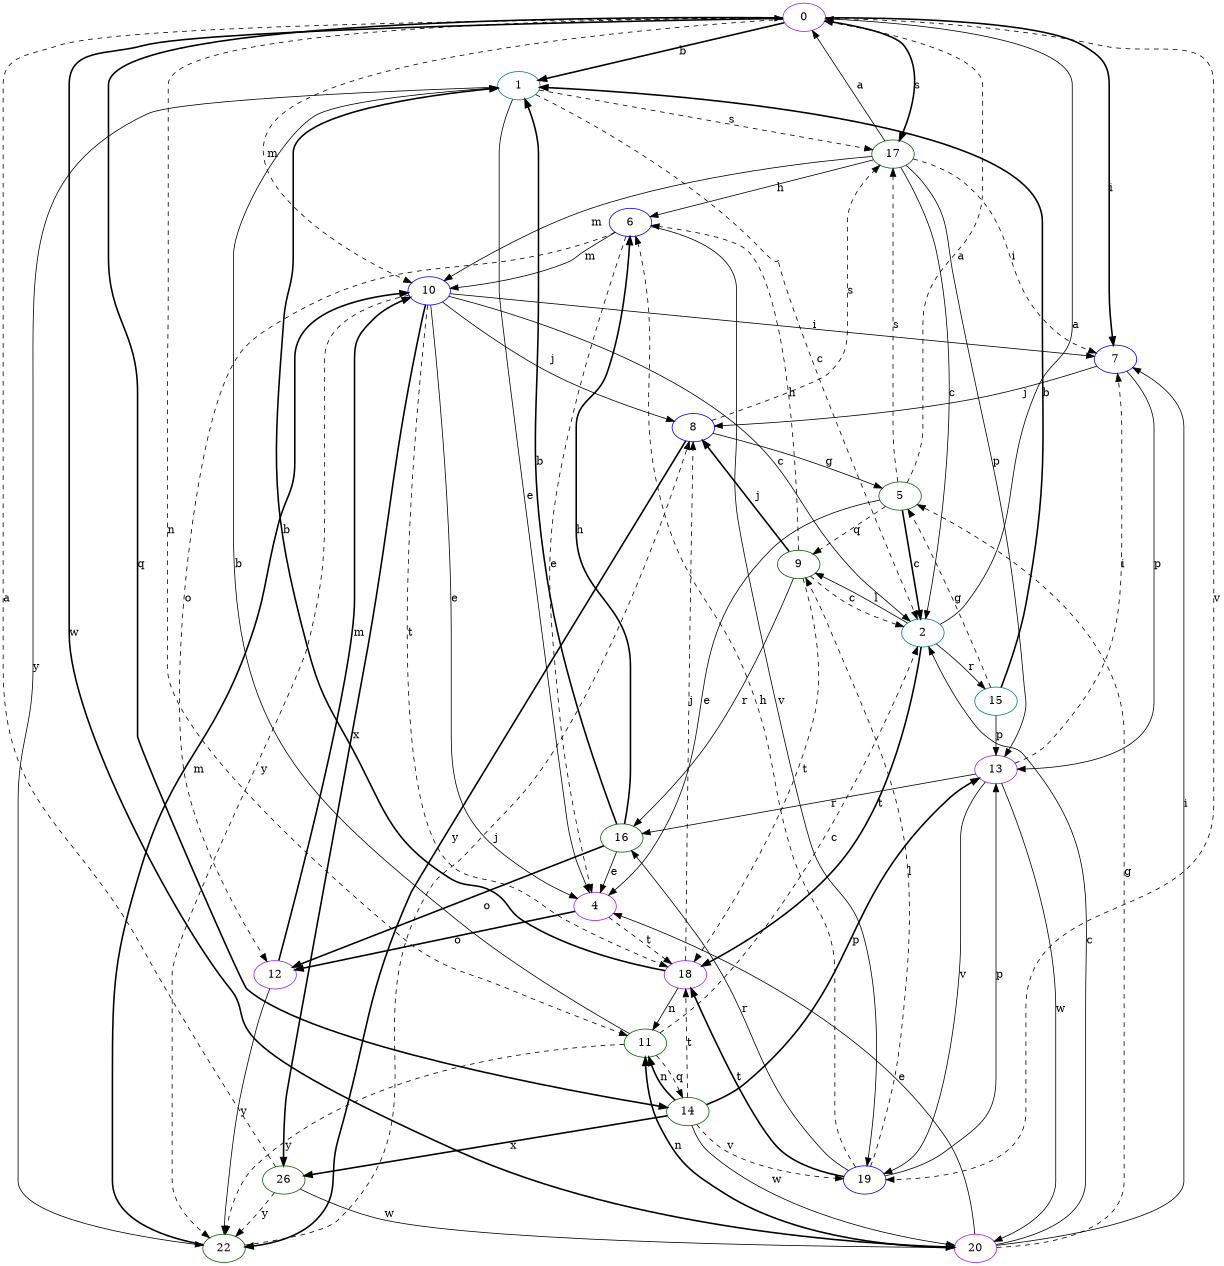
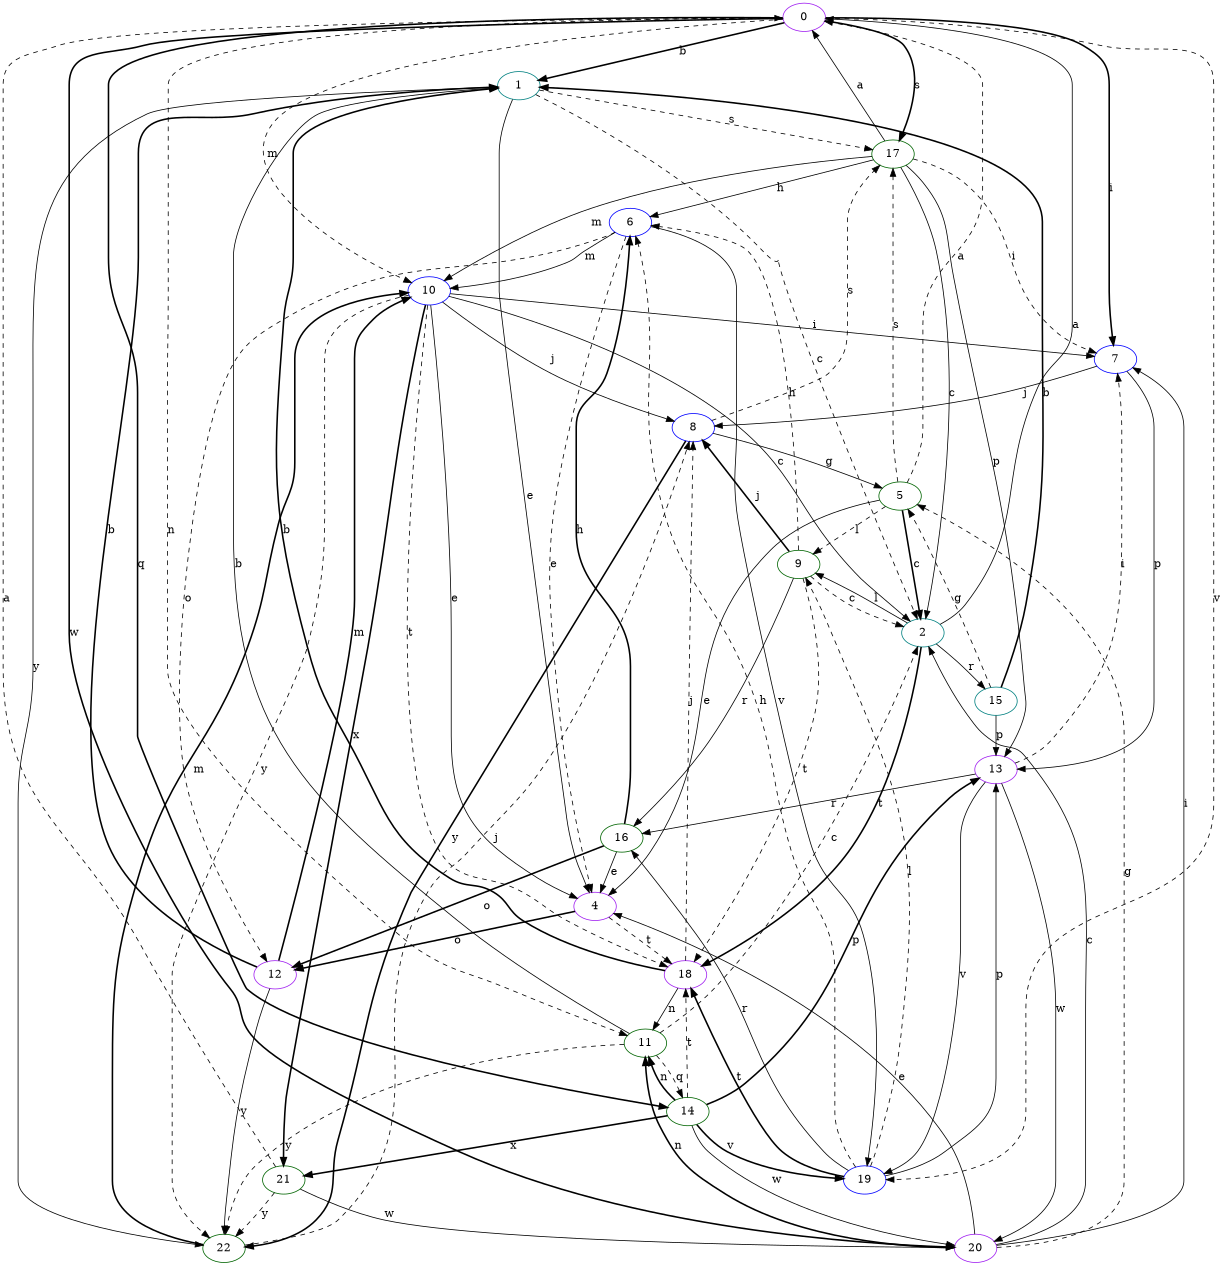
(536, 470) -> (123, 412)
(857, 530) -> (857, 530)
(760, 1165) -> (760, 1165)
(284, 1180) -> (284, 1180)
